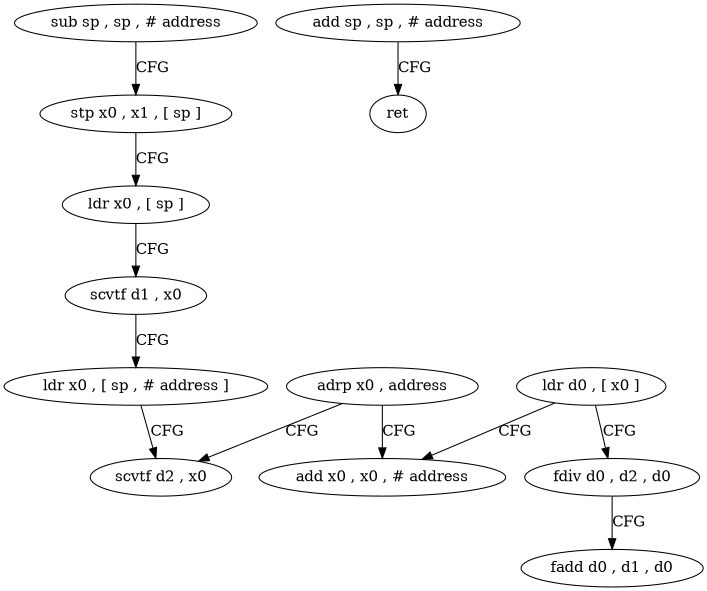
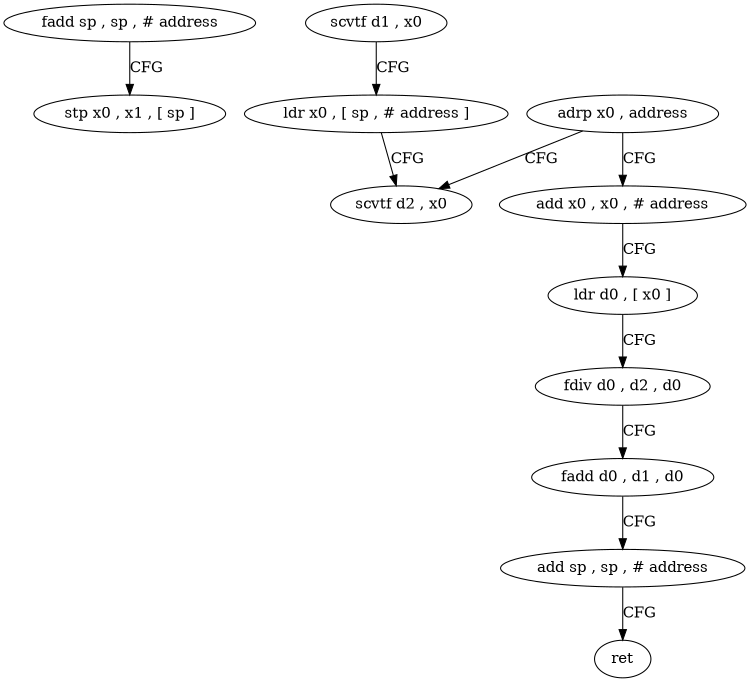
(136, 23) -> (130, 23)
(136, 205) -> none
(493, 429) -> (623, 245)
none -> (623, 518)
